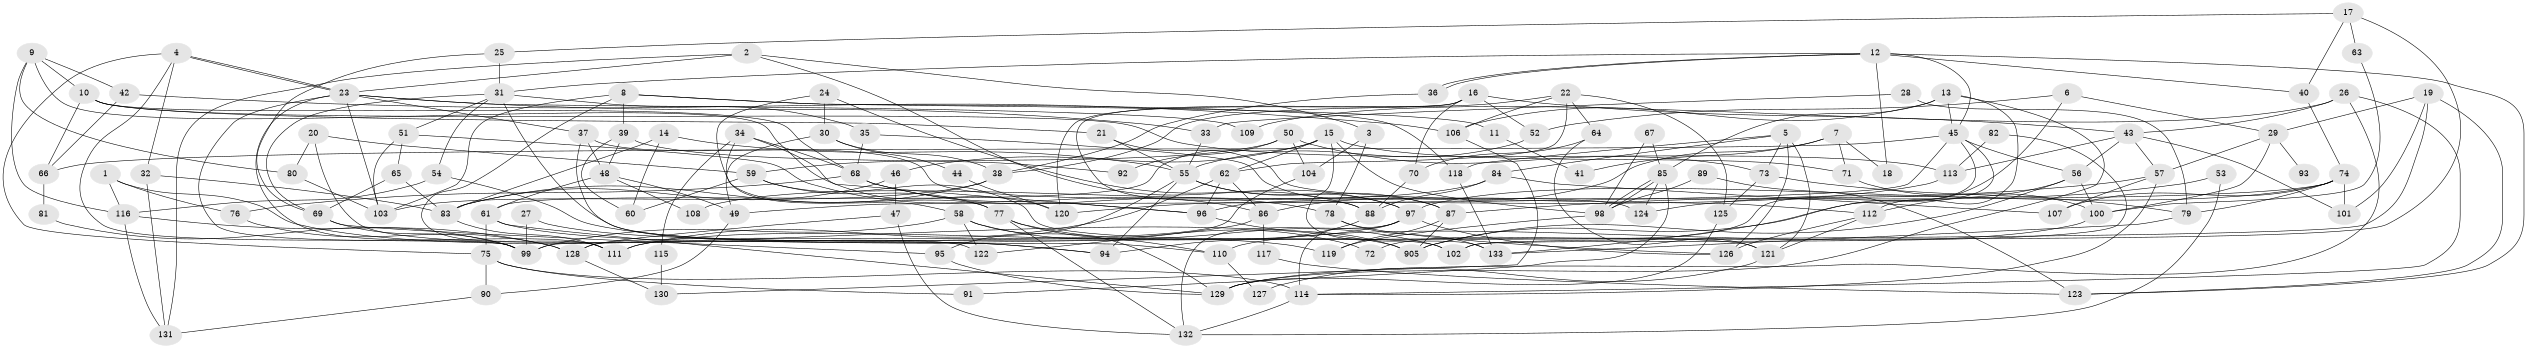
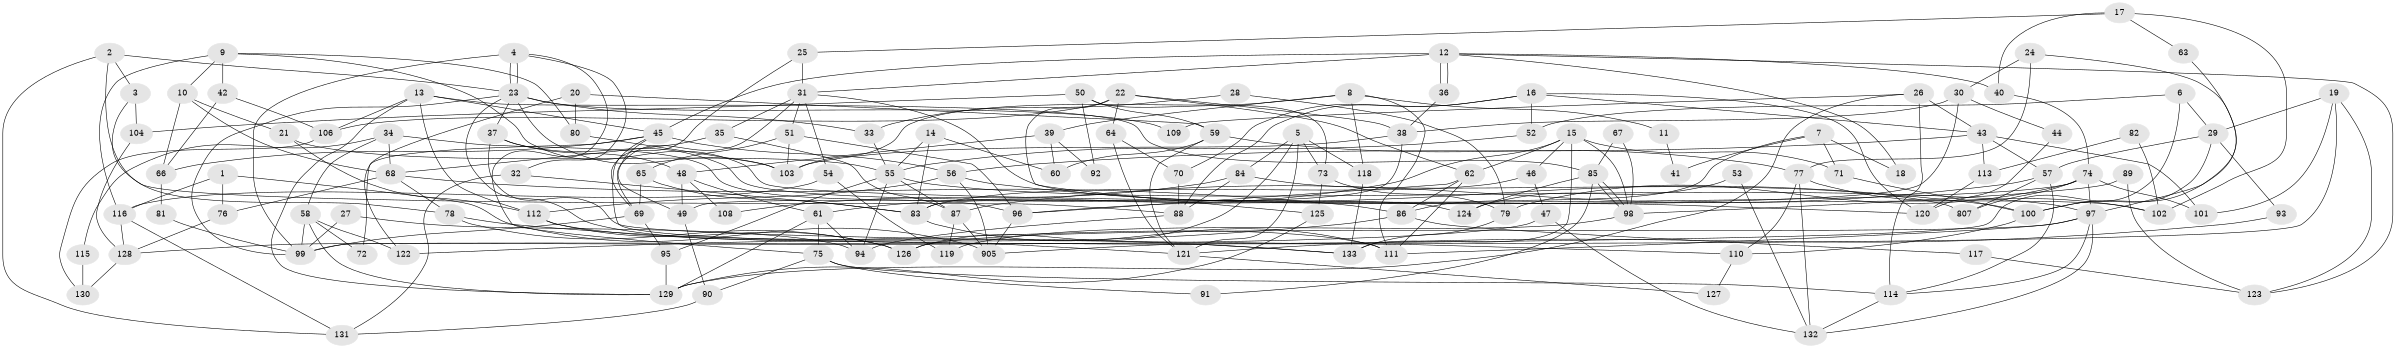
(971, 117) -> none
(2055, 214) -> (1965, 214)
none -> (1734, 241)
